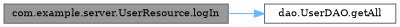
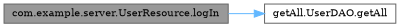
(330, 14) -> (330, 14)
